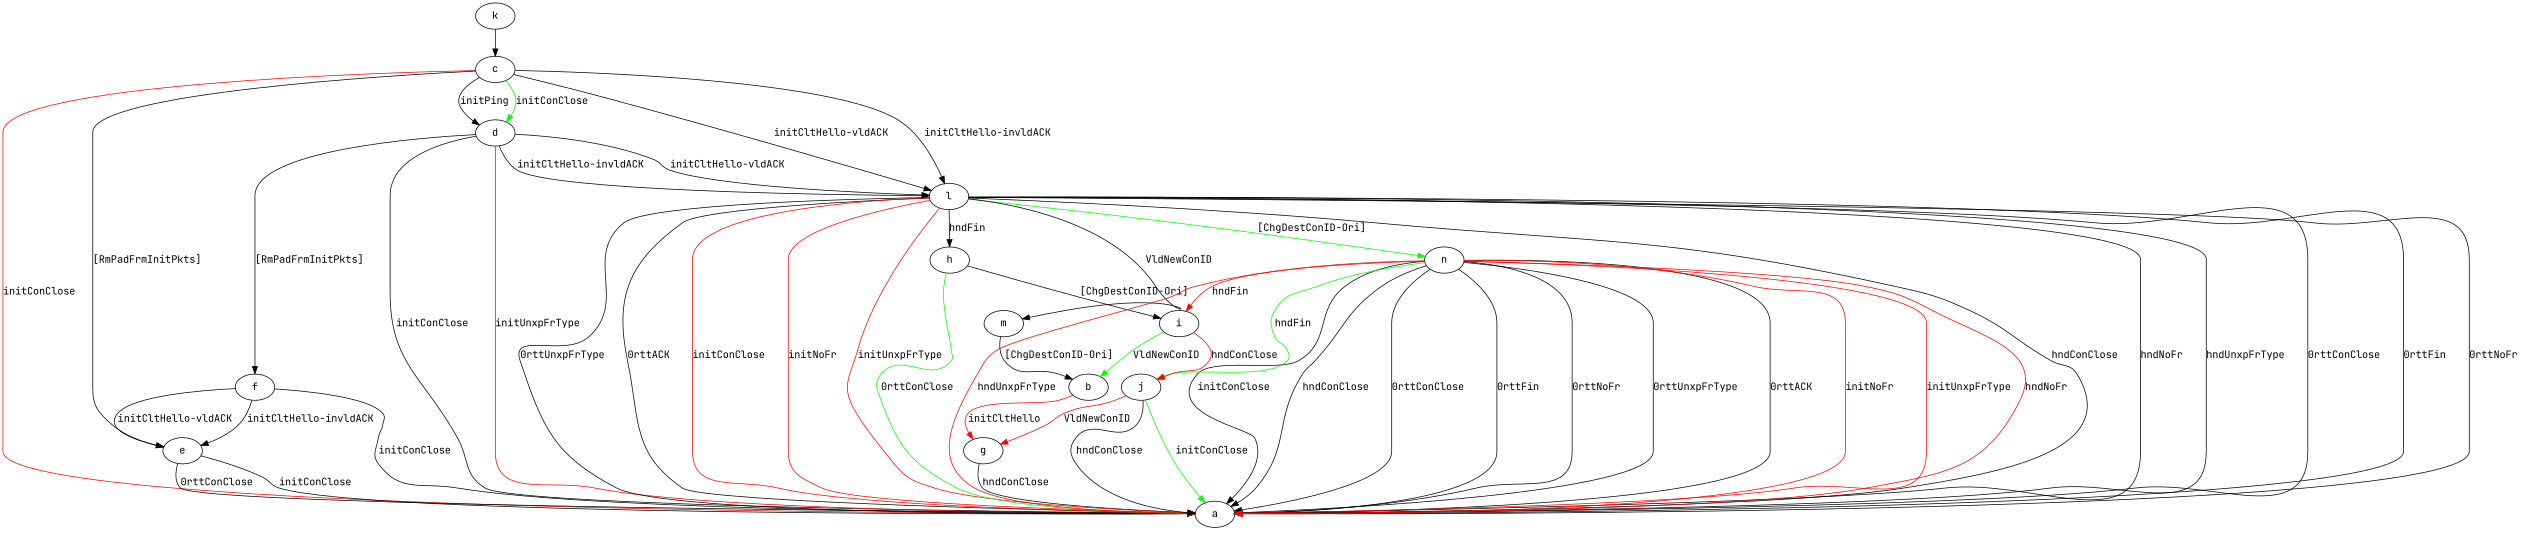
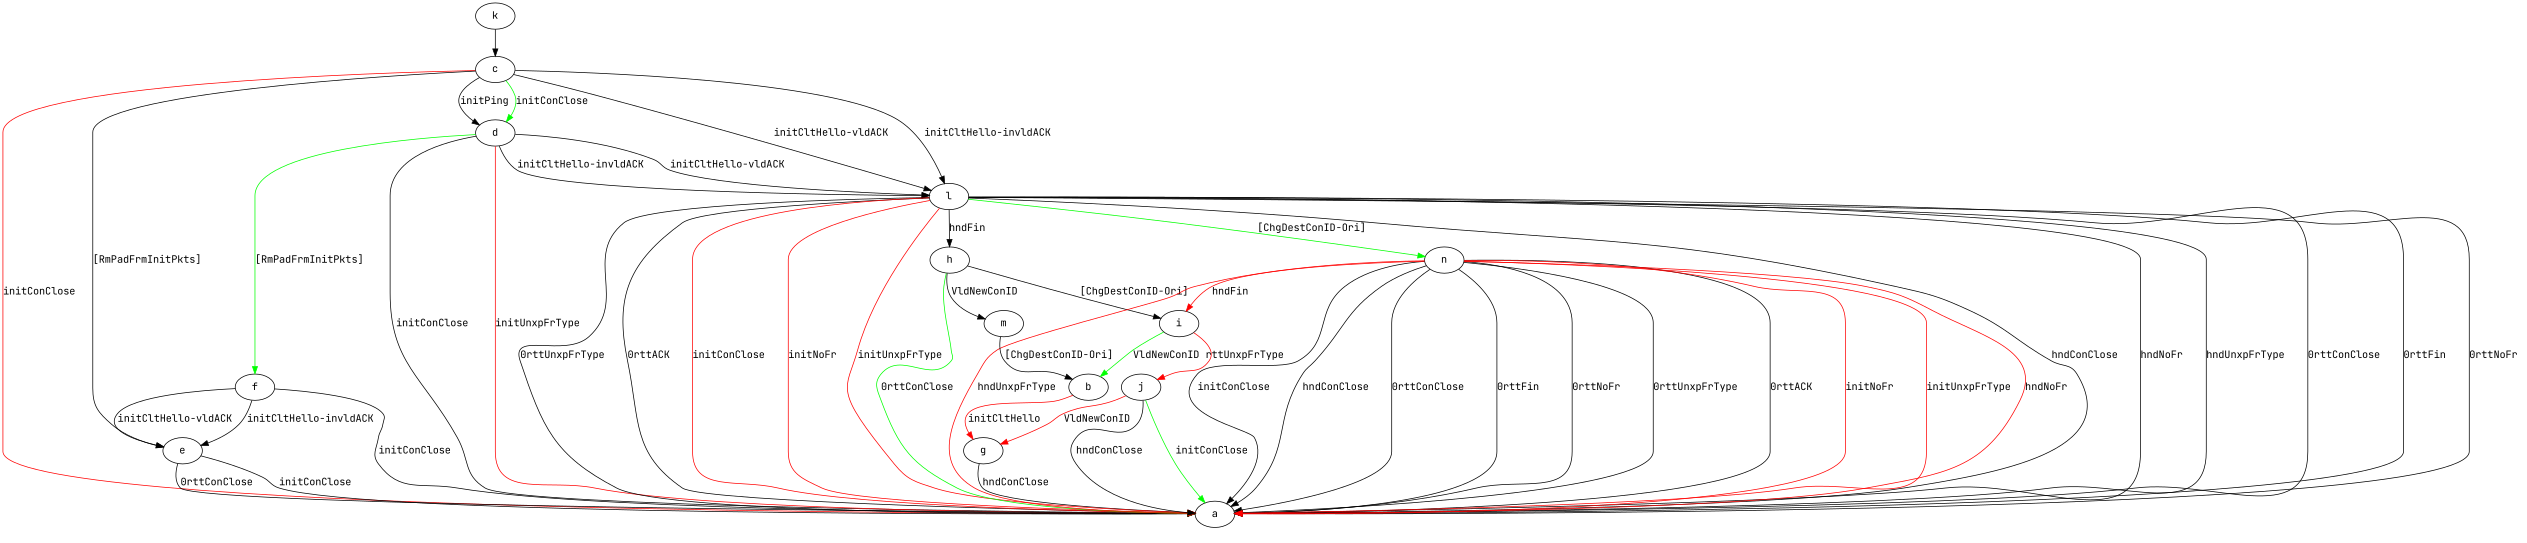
(276, 171) -> (276, 171)
(1148, 277) -> (954, 301)
(1271, 322) -> none
(1248, 355) -> (1248, 355)
